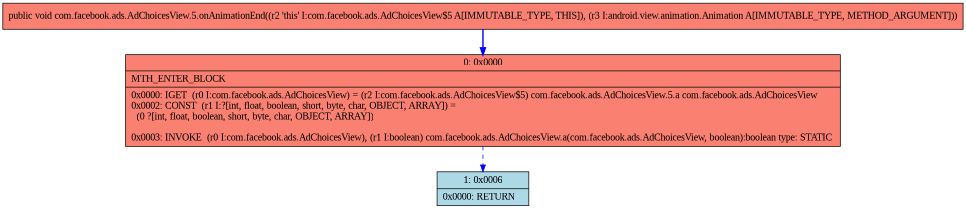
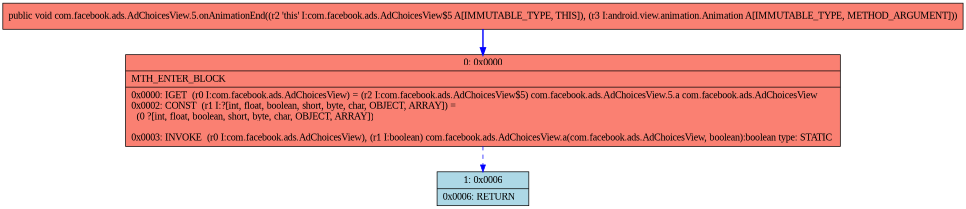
(483, 197) -> (483, 197)
